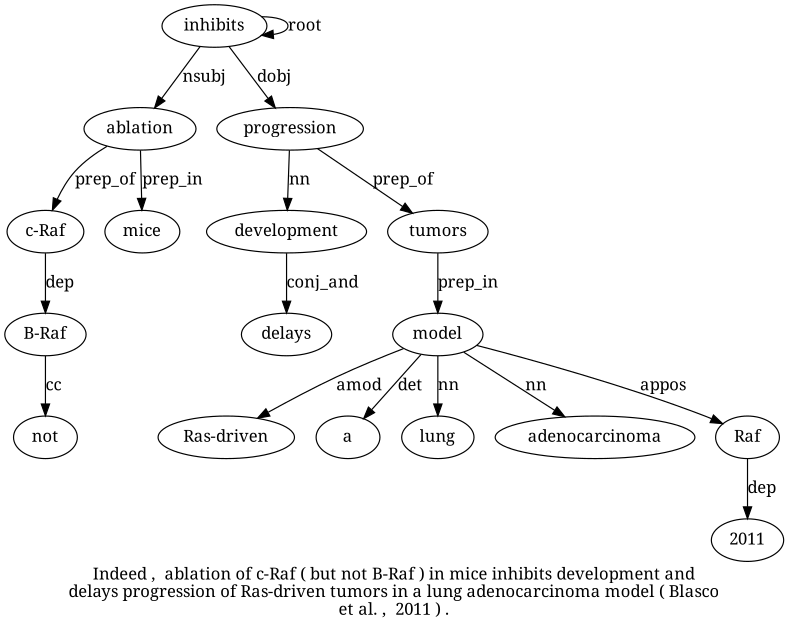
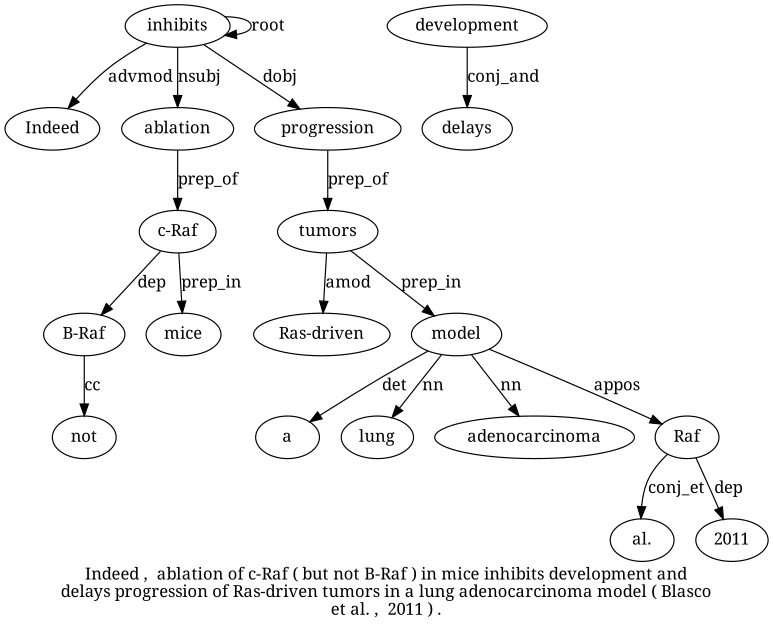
none -> (52, 129)
(141, 174) -> (180, 277)
(289, 174) -> none
(335, 378) -> (325, 277)
none -> (642, 540)
